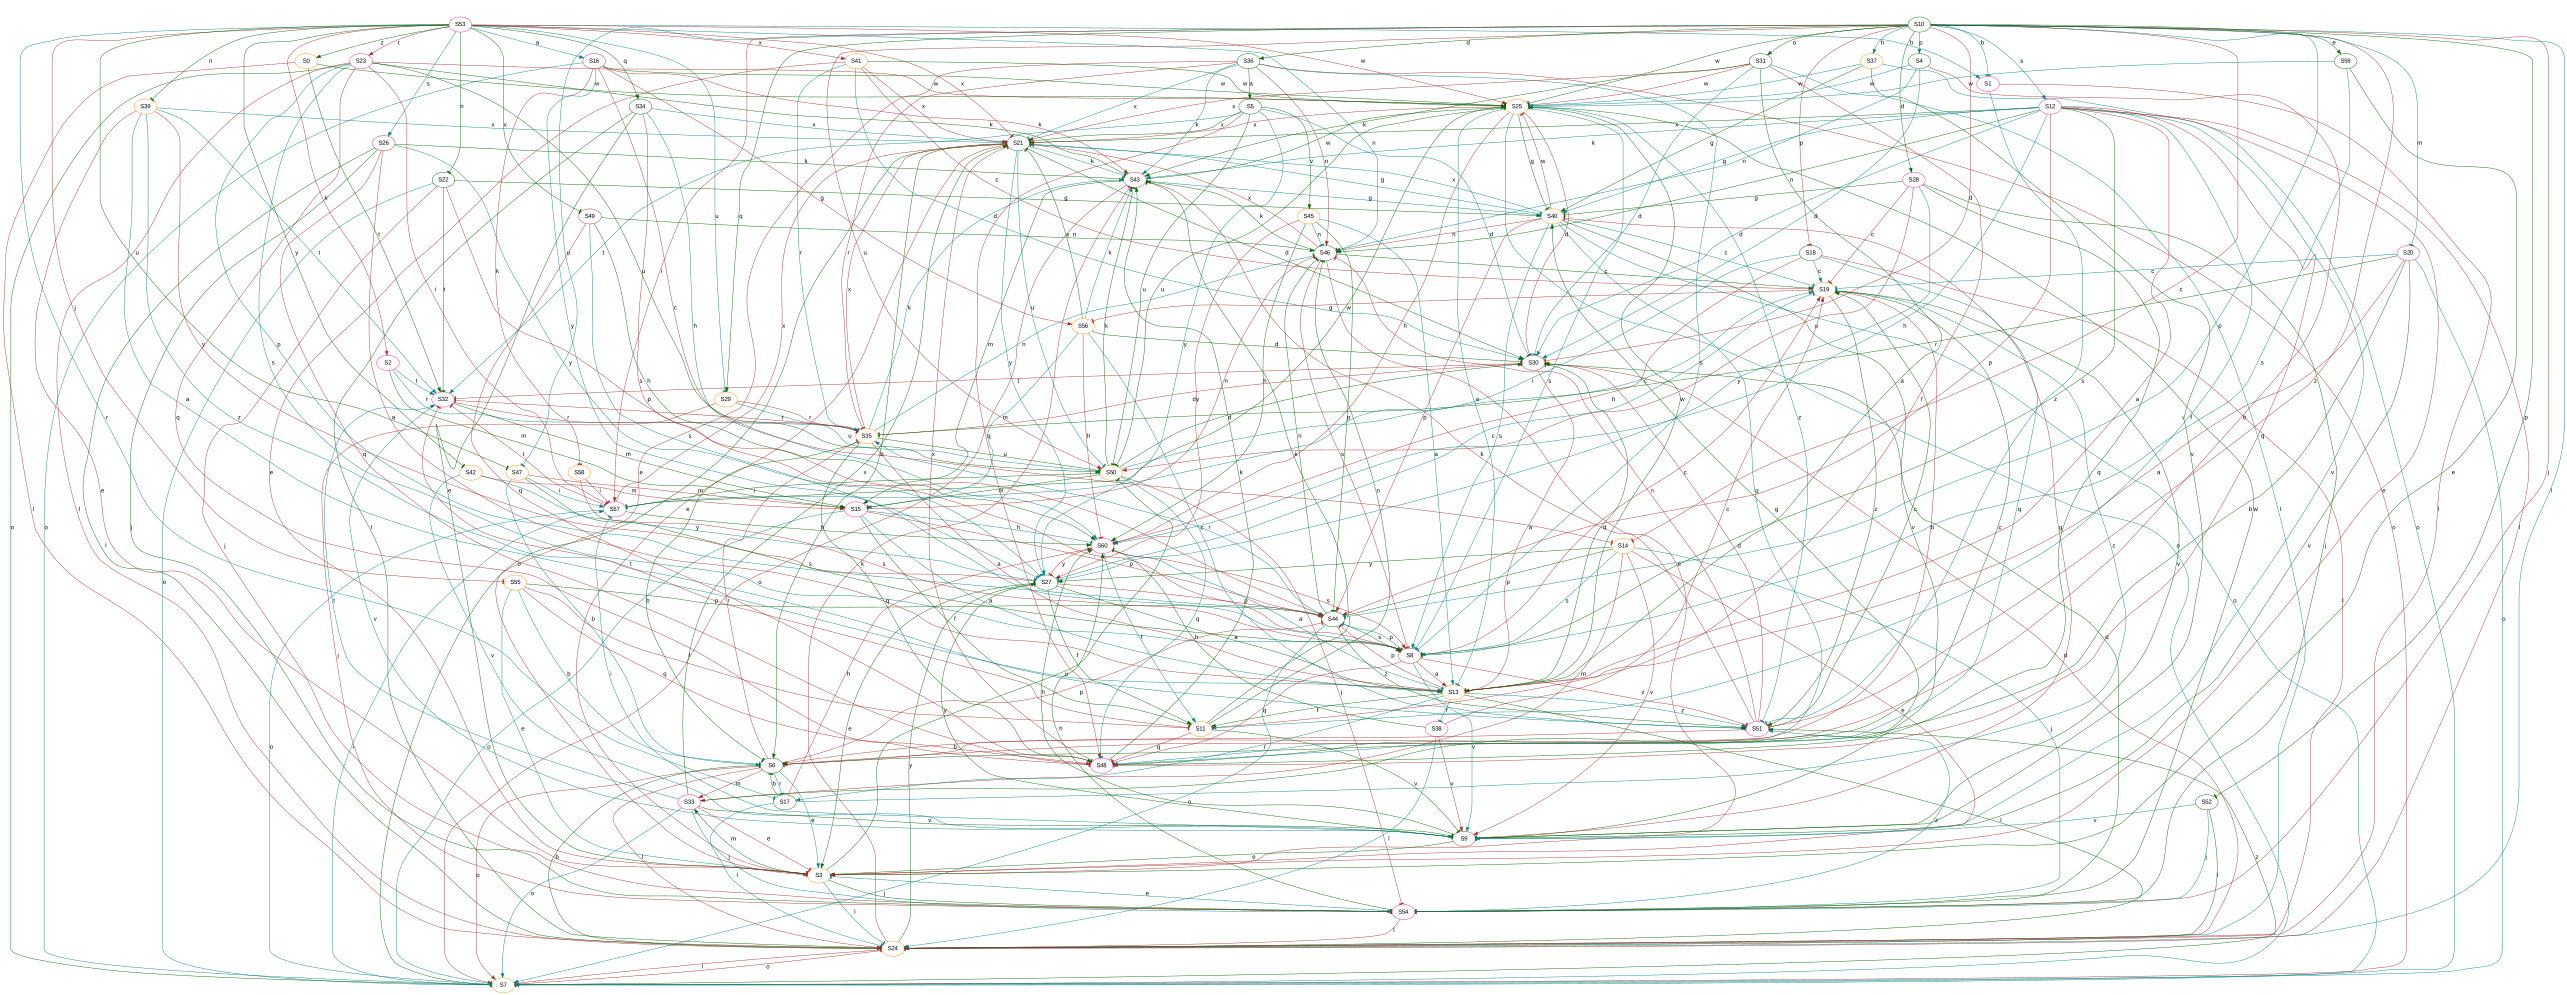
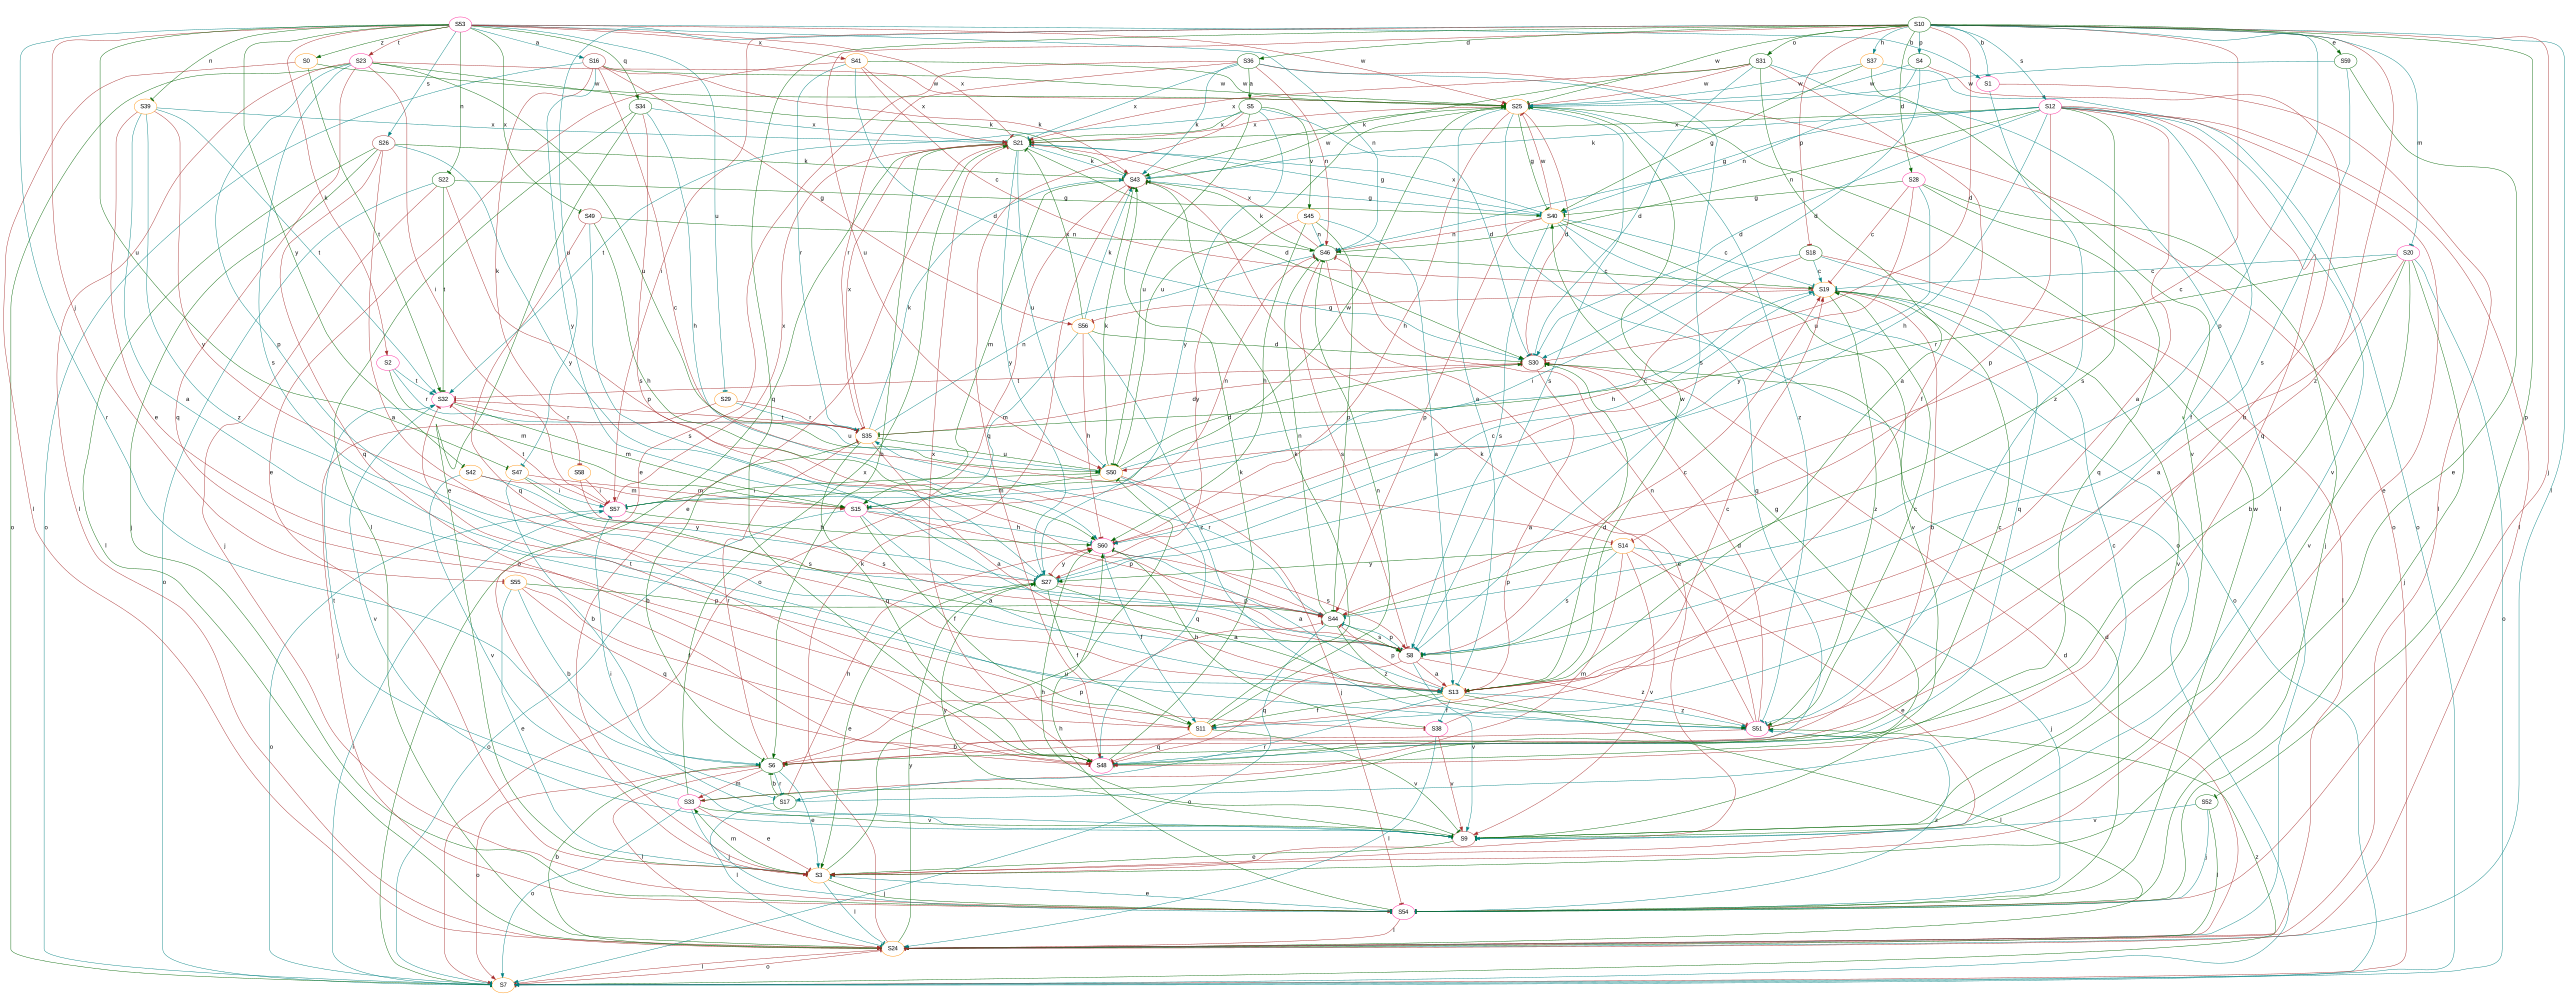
(1030, 36) -> (903, 46)
(2066, 573) -> none
(240, 626) -> (653, 604)
none -> (2172, 895)
